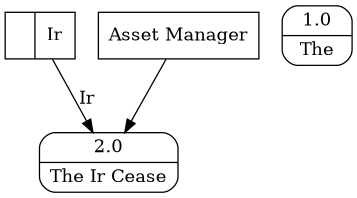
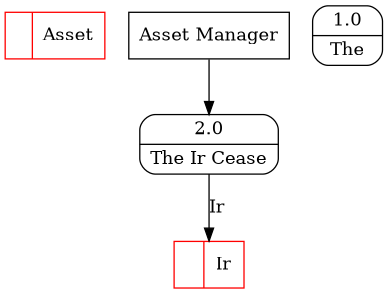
(40, 36) -> (209, 265)
none -> (55, 36)
(69, 90) -> (209, 201)
